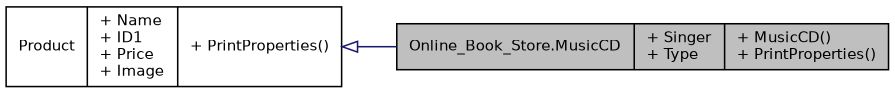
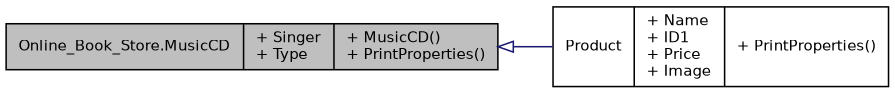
(377, 47) -> (533, 47)
